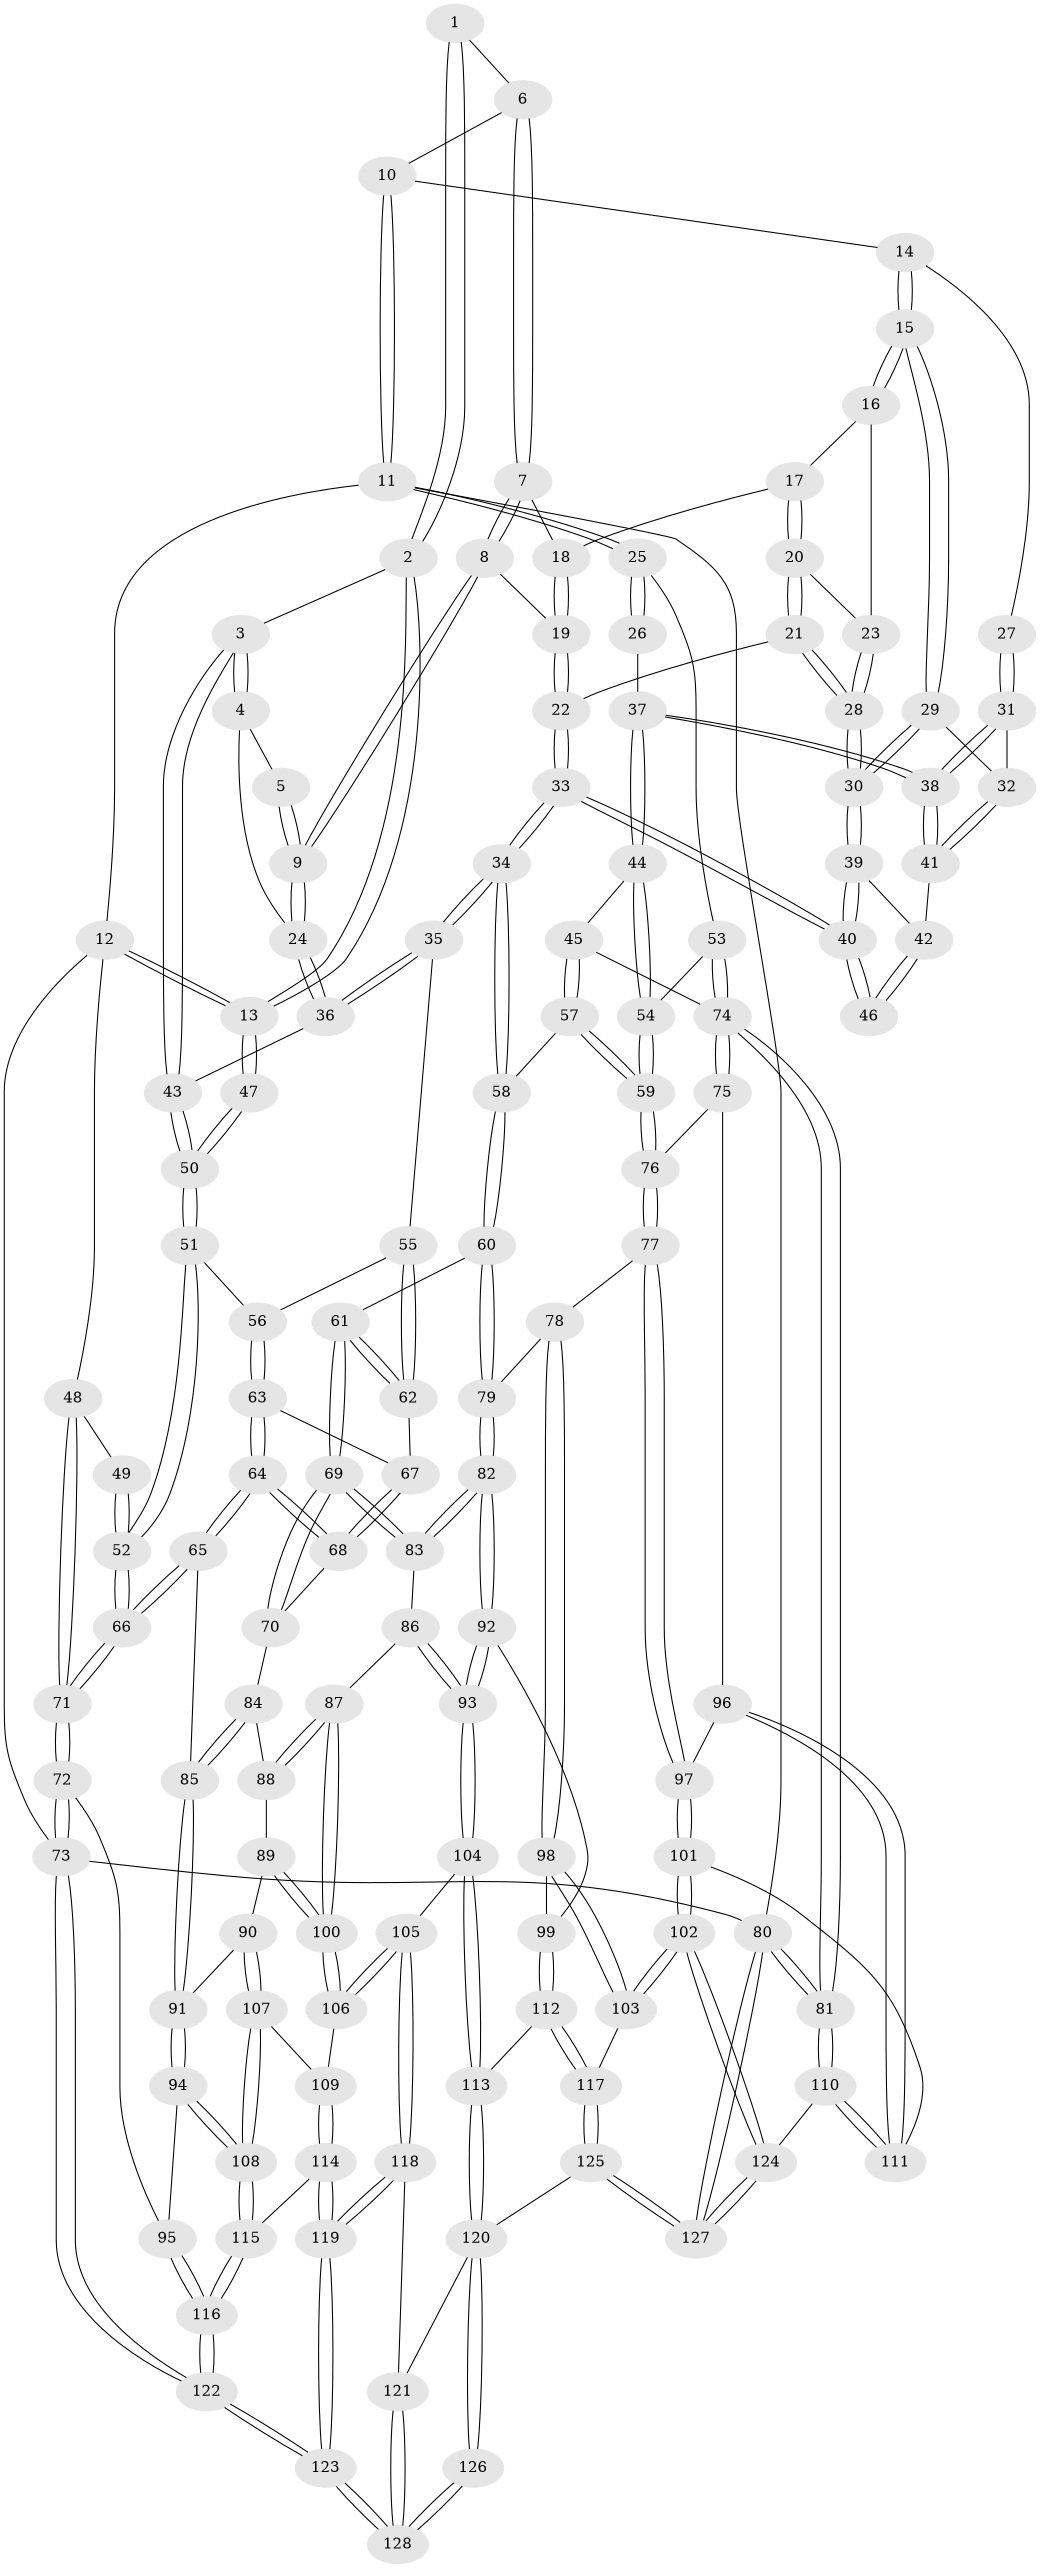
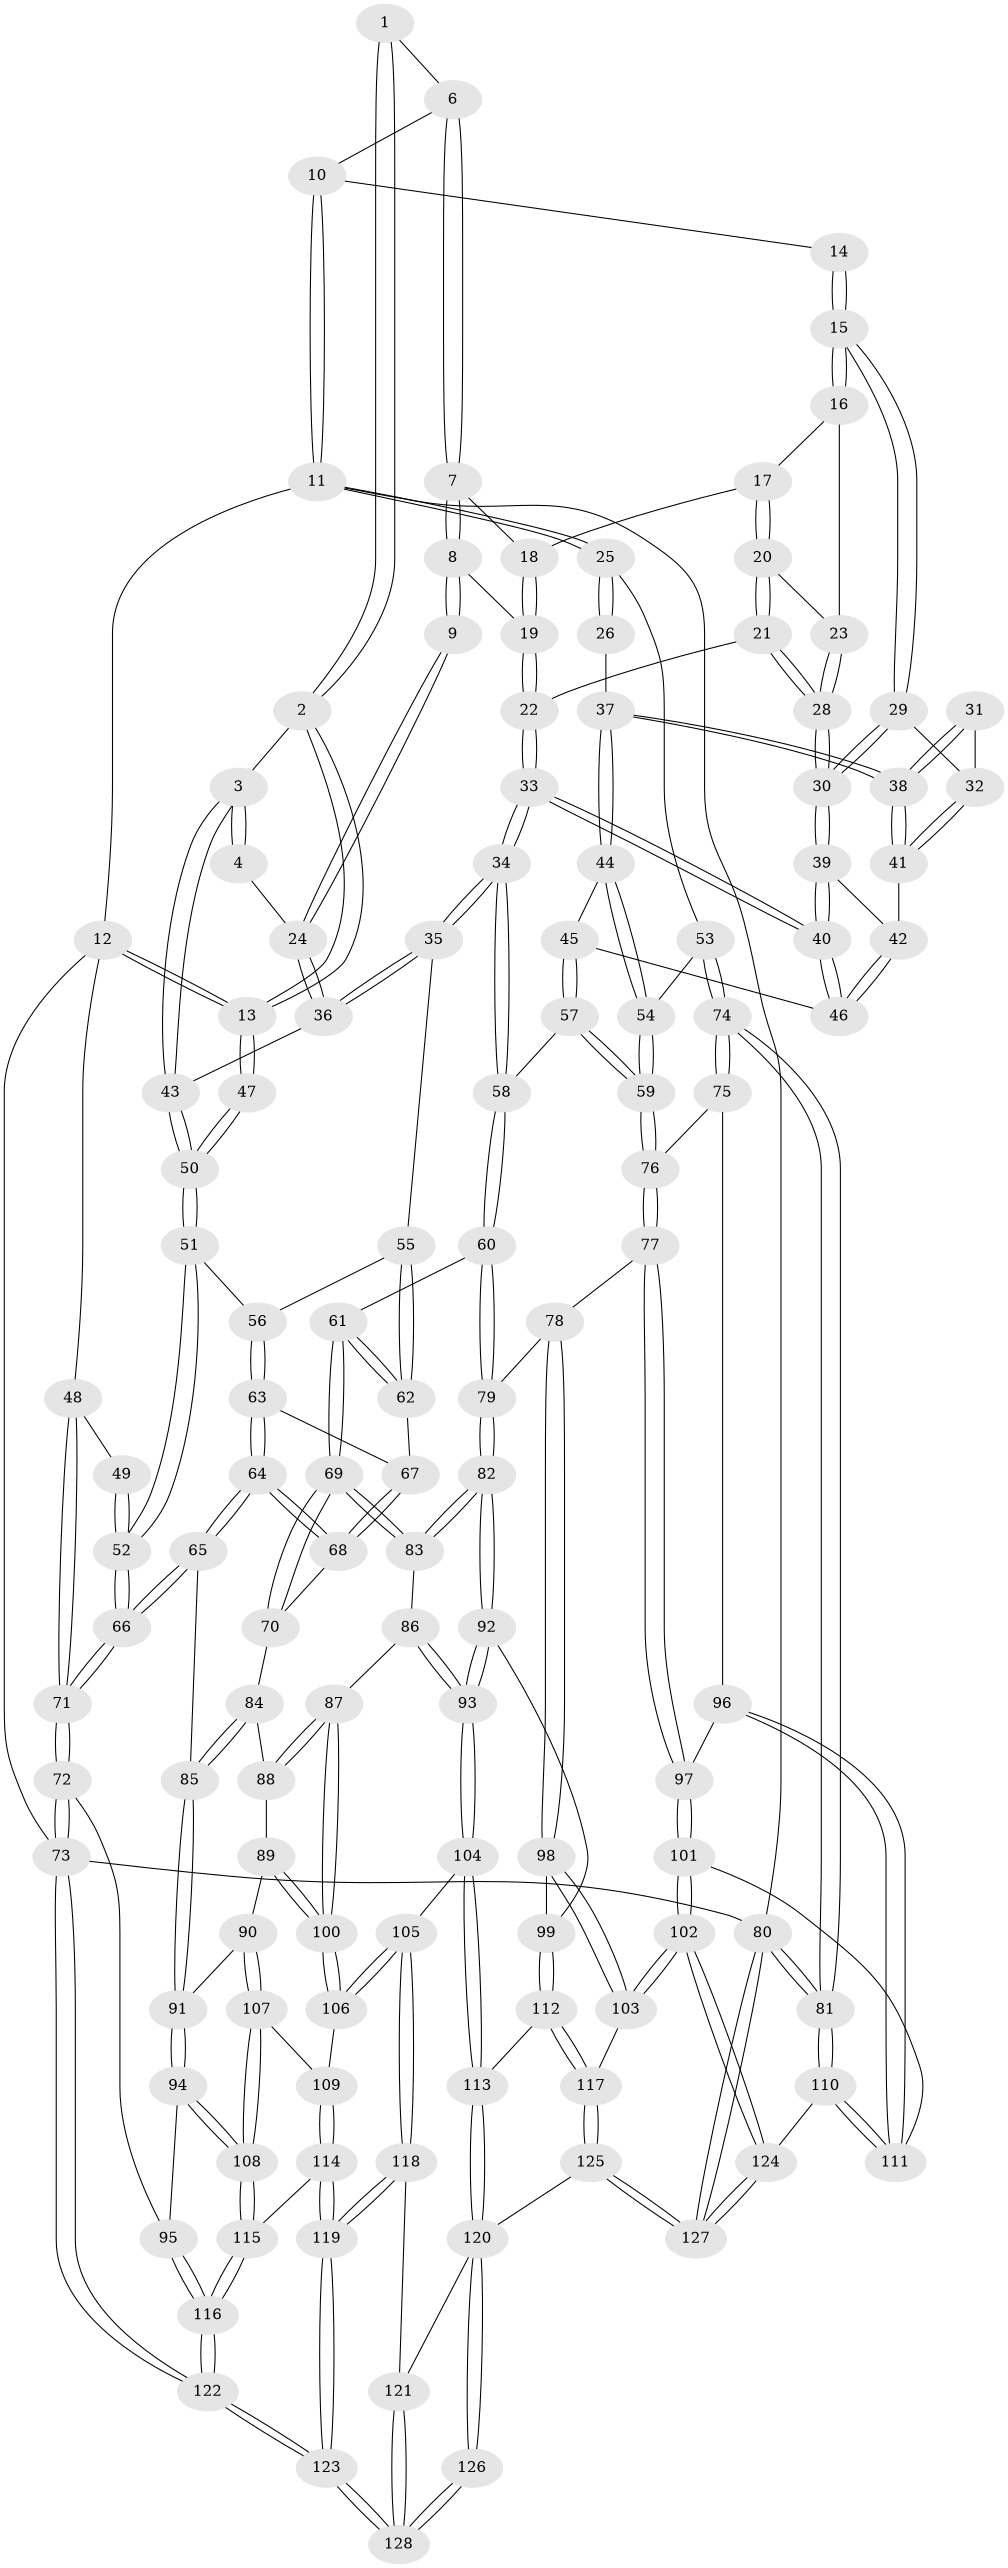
(1007, 635) -> none
(281, 787) -> none
(659, 983) -> (699, 977)
